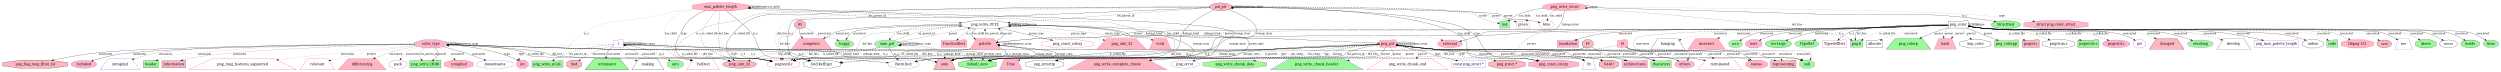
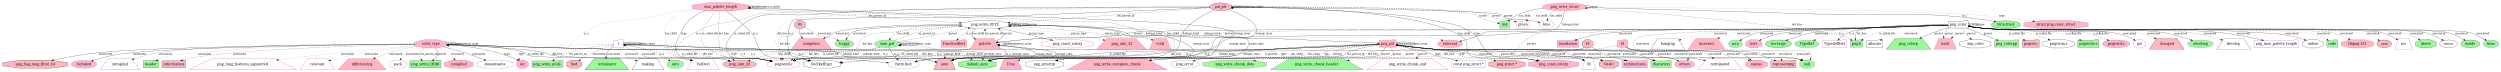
(371, 54) -> (371, 54)
